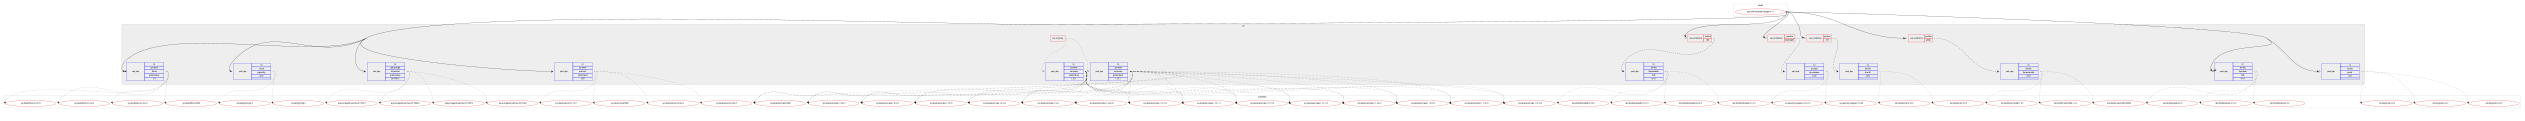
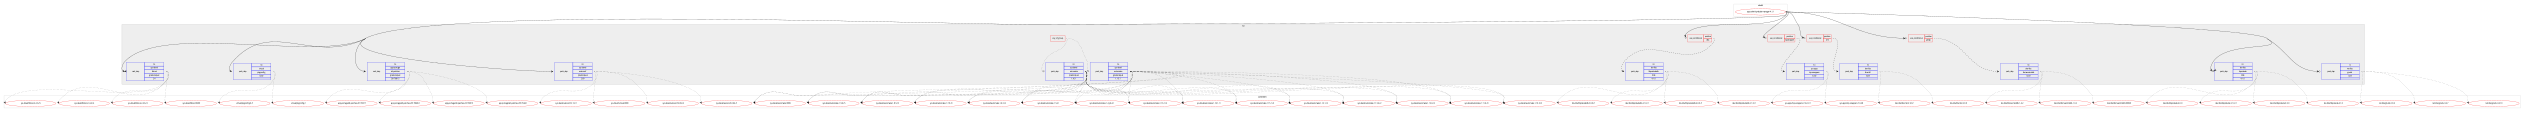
none -> (2333, 103)
